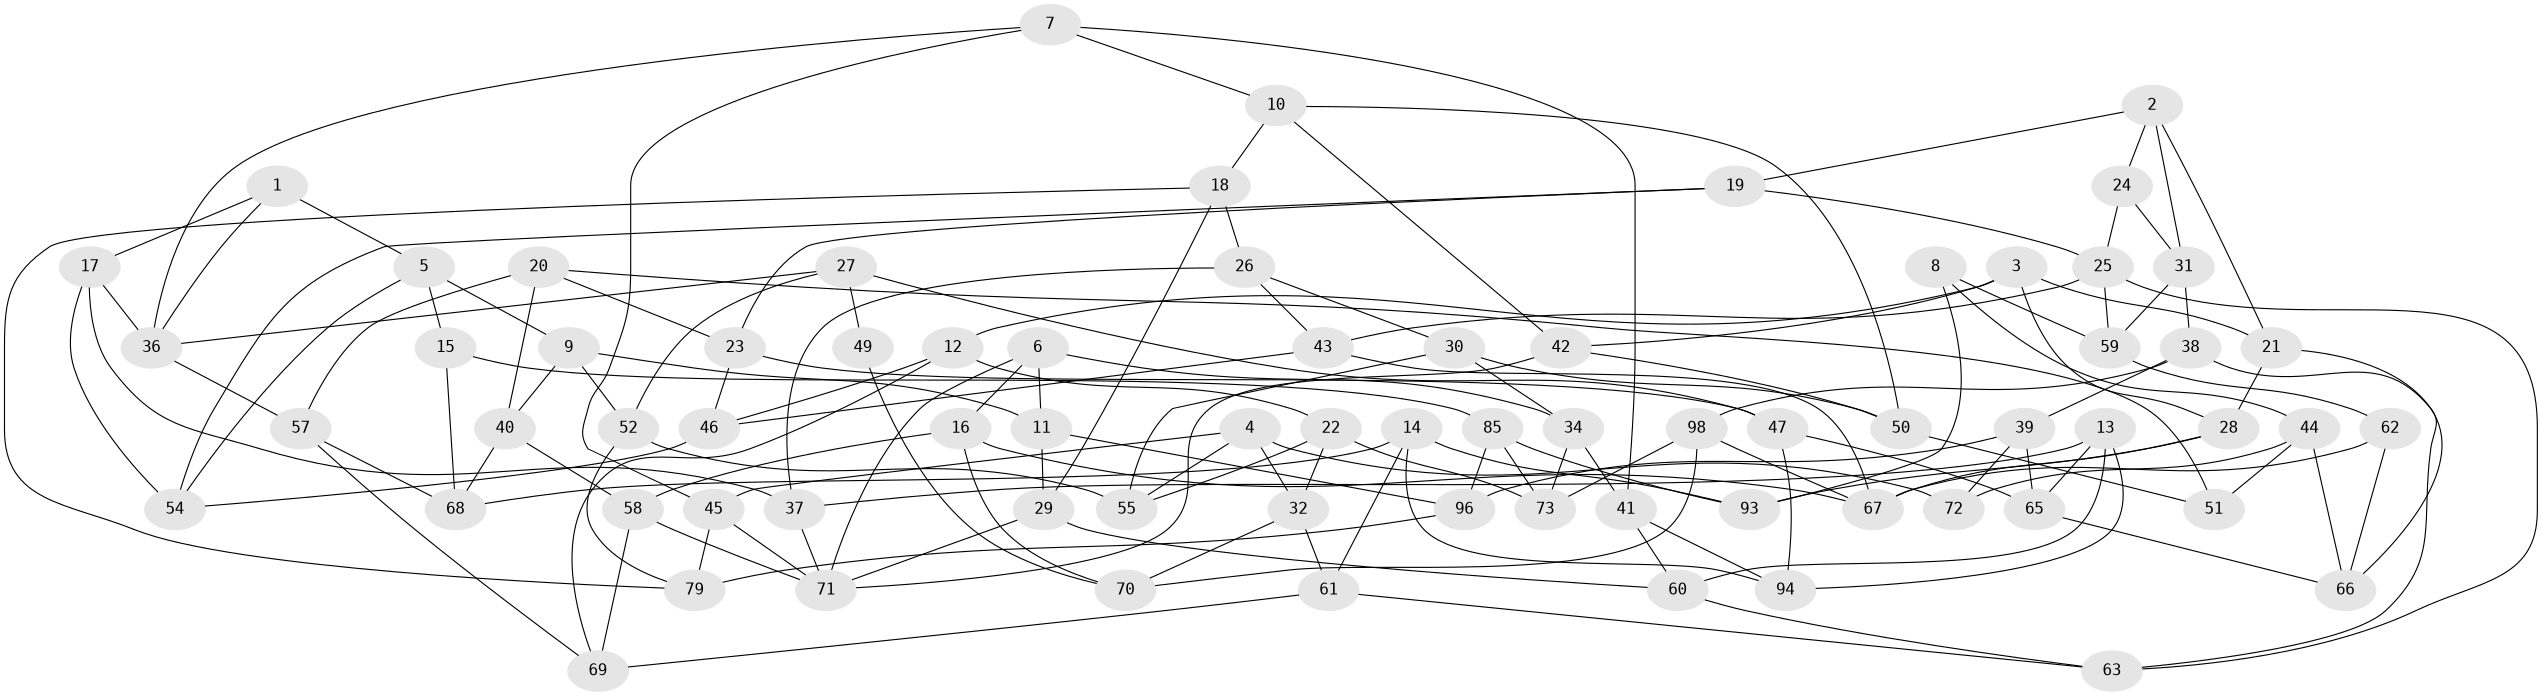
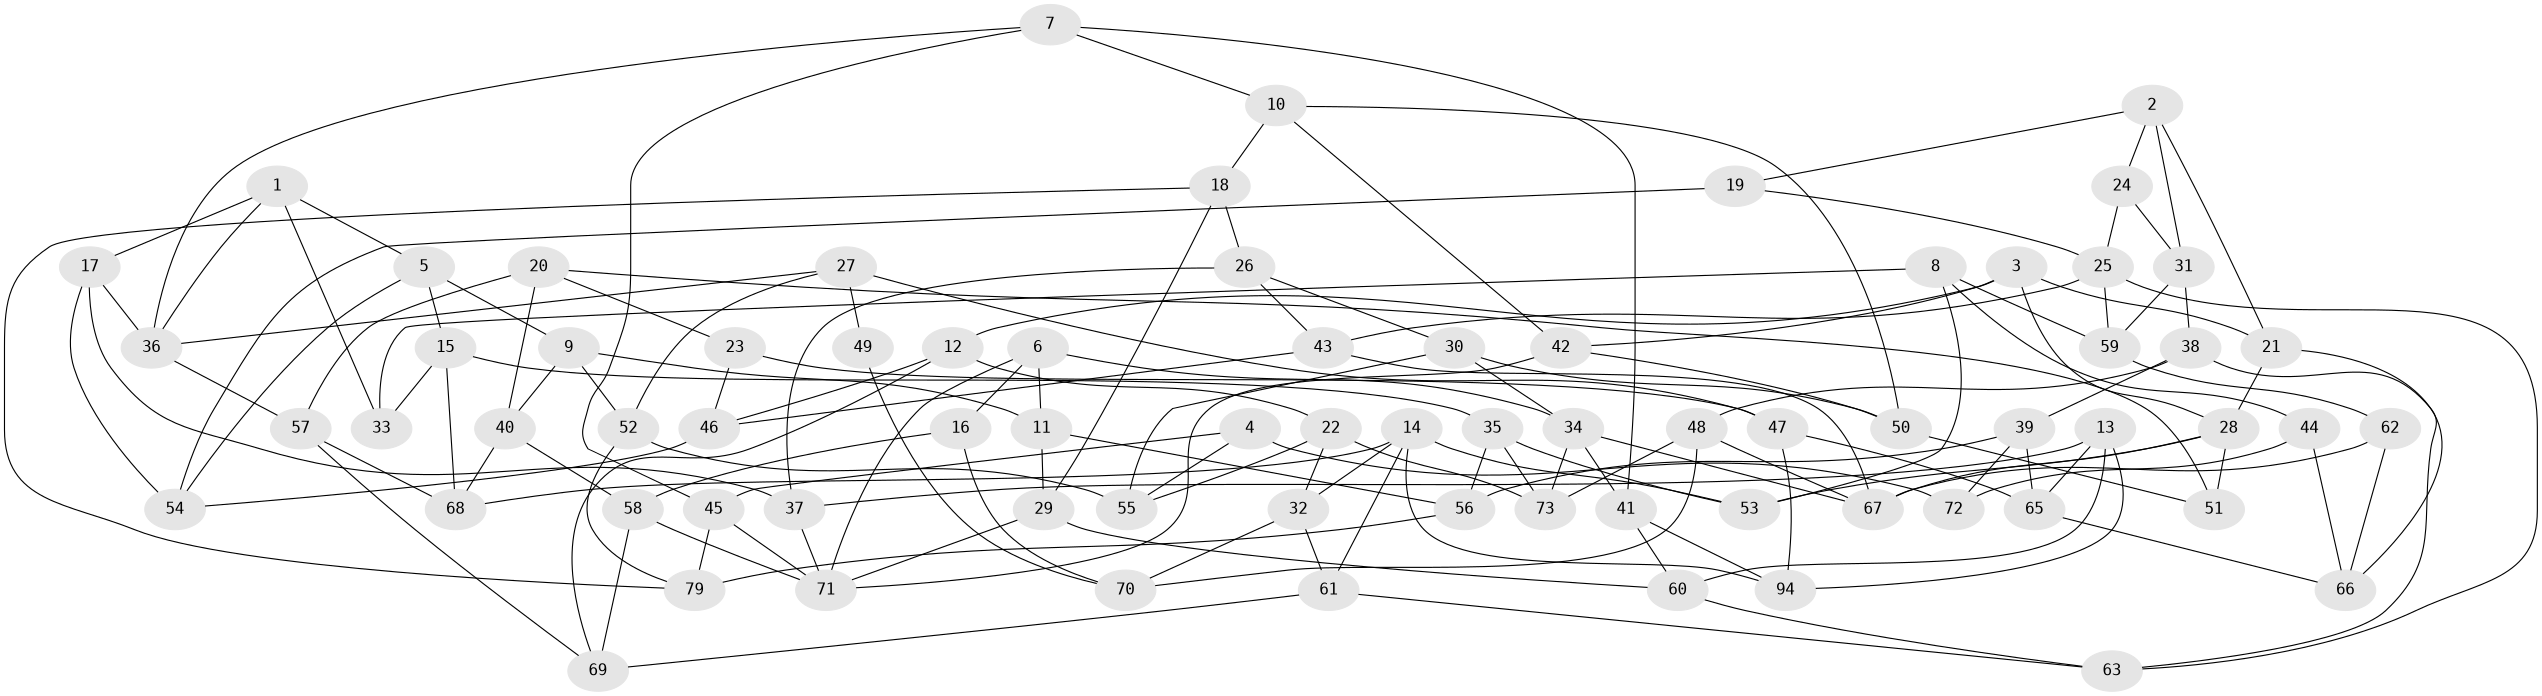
(1026, 223) -> none
none -> (382, 429)
(1493, 429) -> (1493, 429)
(1697, 429) -> (1697, 429)
(1274, 469) -> (1355, 469)
(2256, 474) -> (2220, 477)
(1413, 482) -> (1729, 471)
(1464, 509) -> (1464, 509)
(1750, 509) -> (1750, 509)
